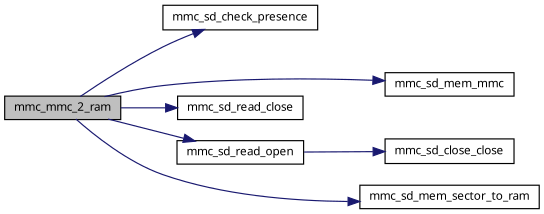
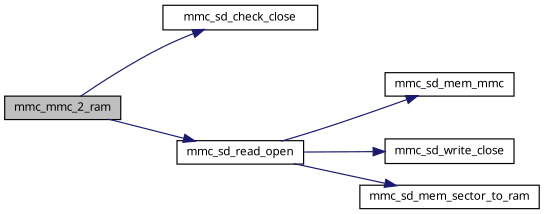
(240, 18) -> (240, 18)
(238, 80) -> (344, 121)
(240, 108) -> none
(450, 151) -> (450, 151)
(203, 186) -> (339, 173)
